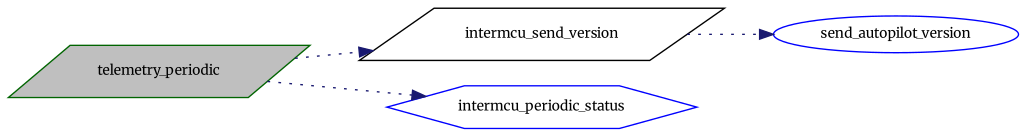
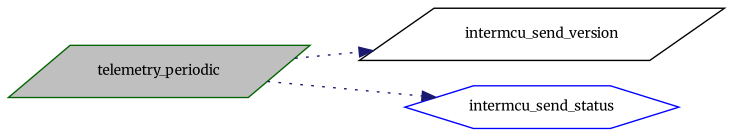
(896, 34) -> none
(542, 107) -> (542, 107)
